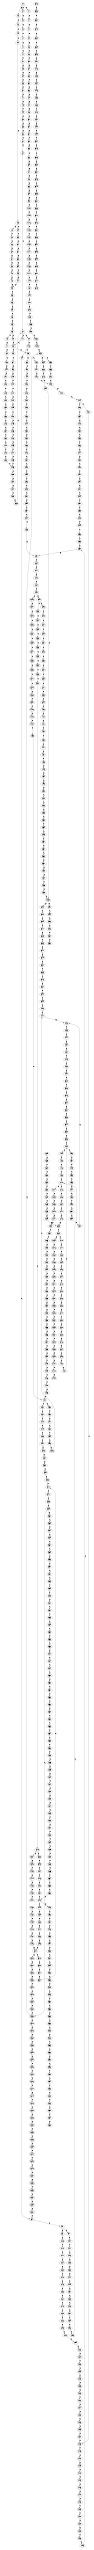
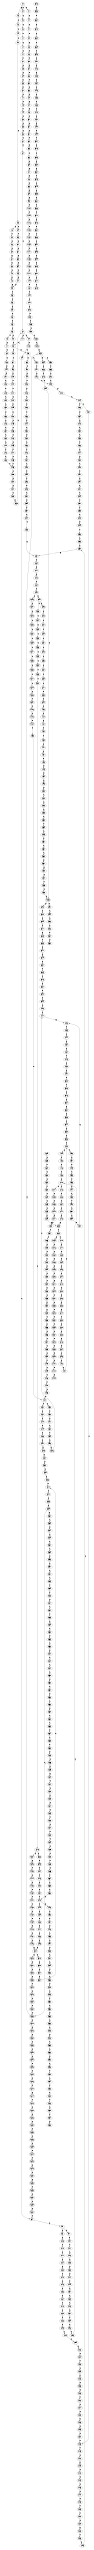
none -> (32, 1904)
